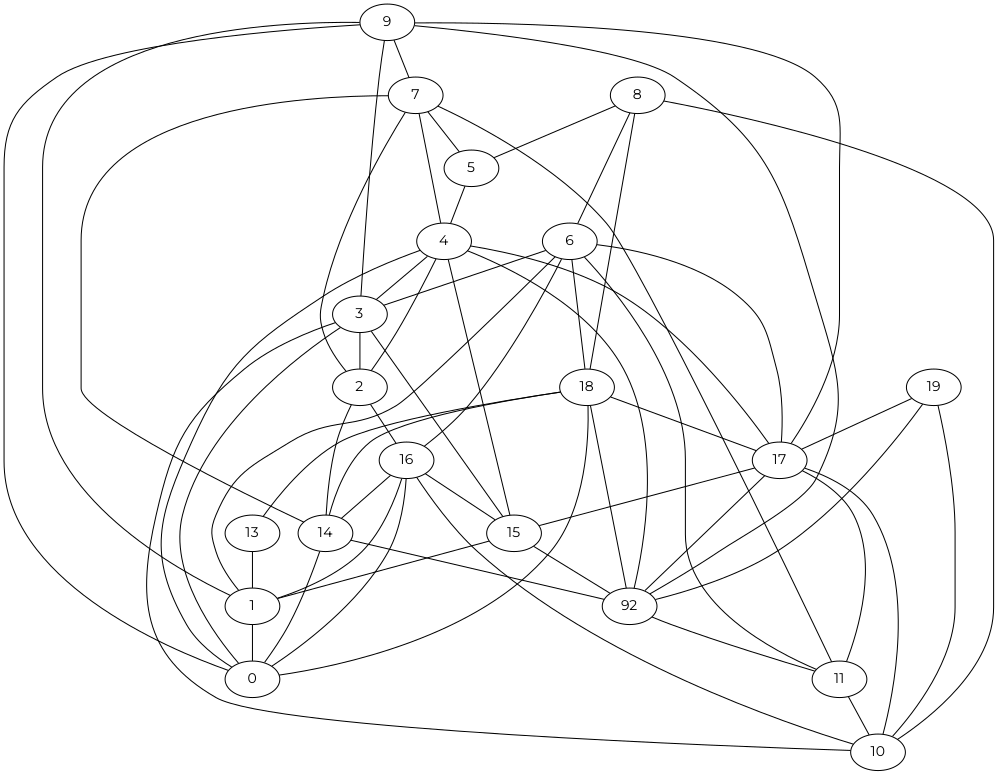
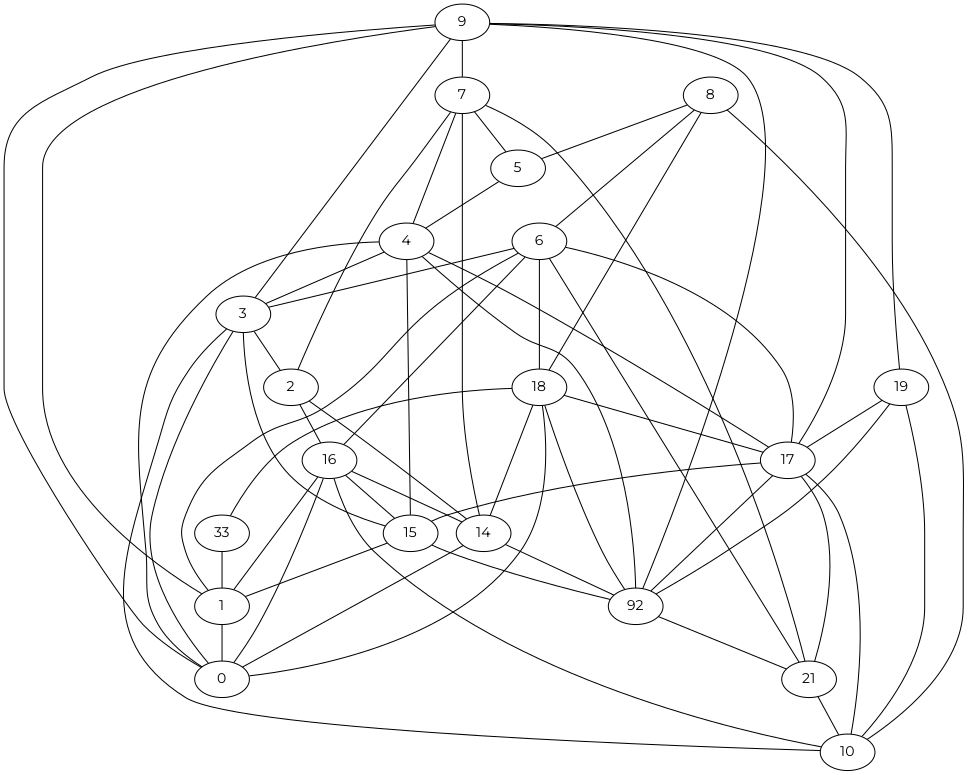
none -> (827, 60)
(406, 316) -> none
(252, 533) -> (222, 533)
(840, 679) -> (809, 679)
